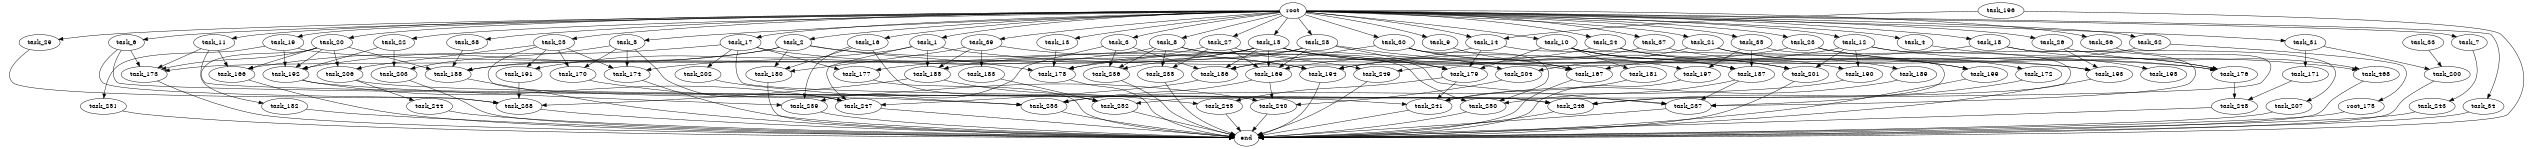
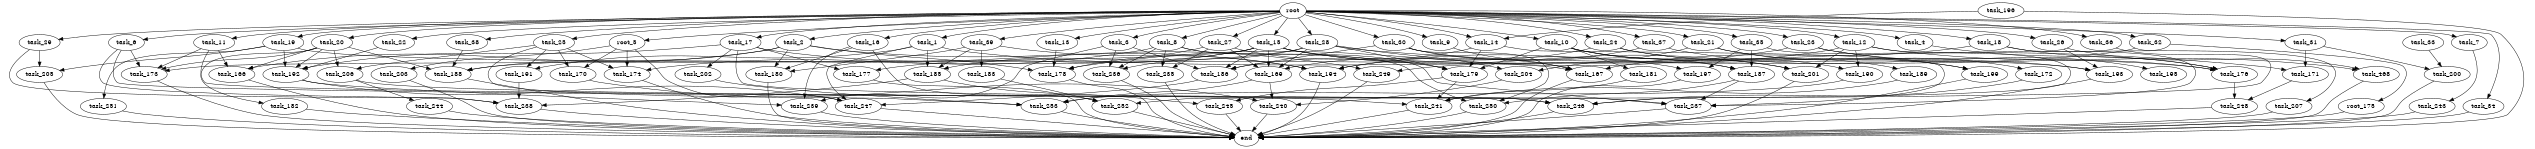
(627, 43) -> (627, 43)
(394, 56) -> none
none -> (1809, 57)
none -> (40, 74)
